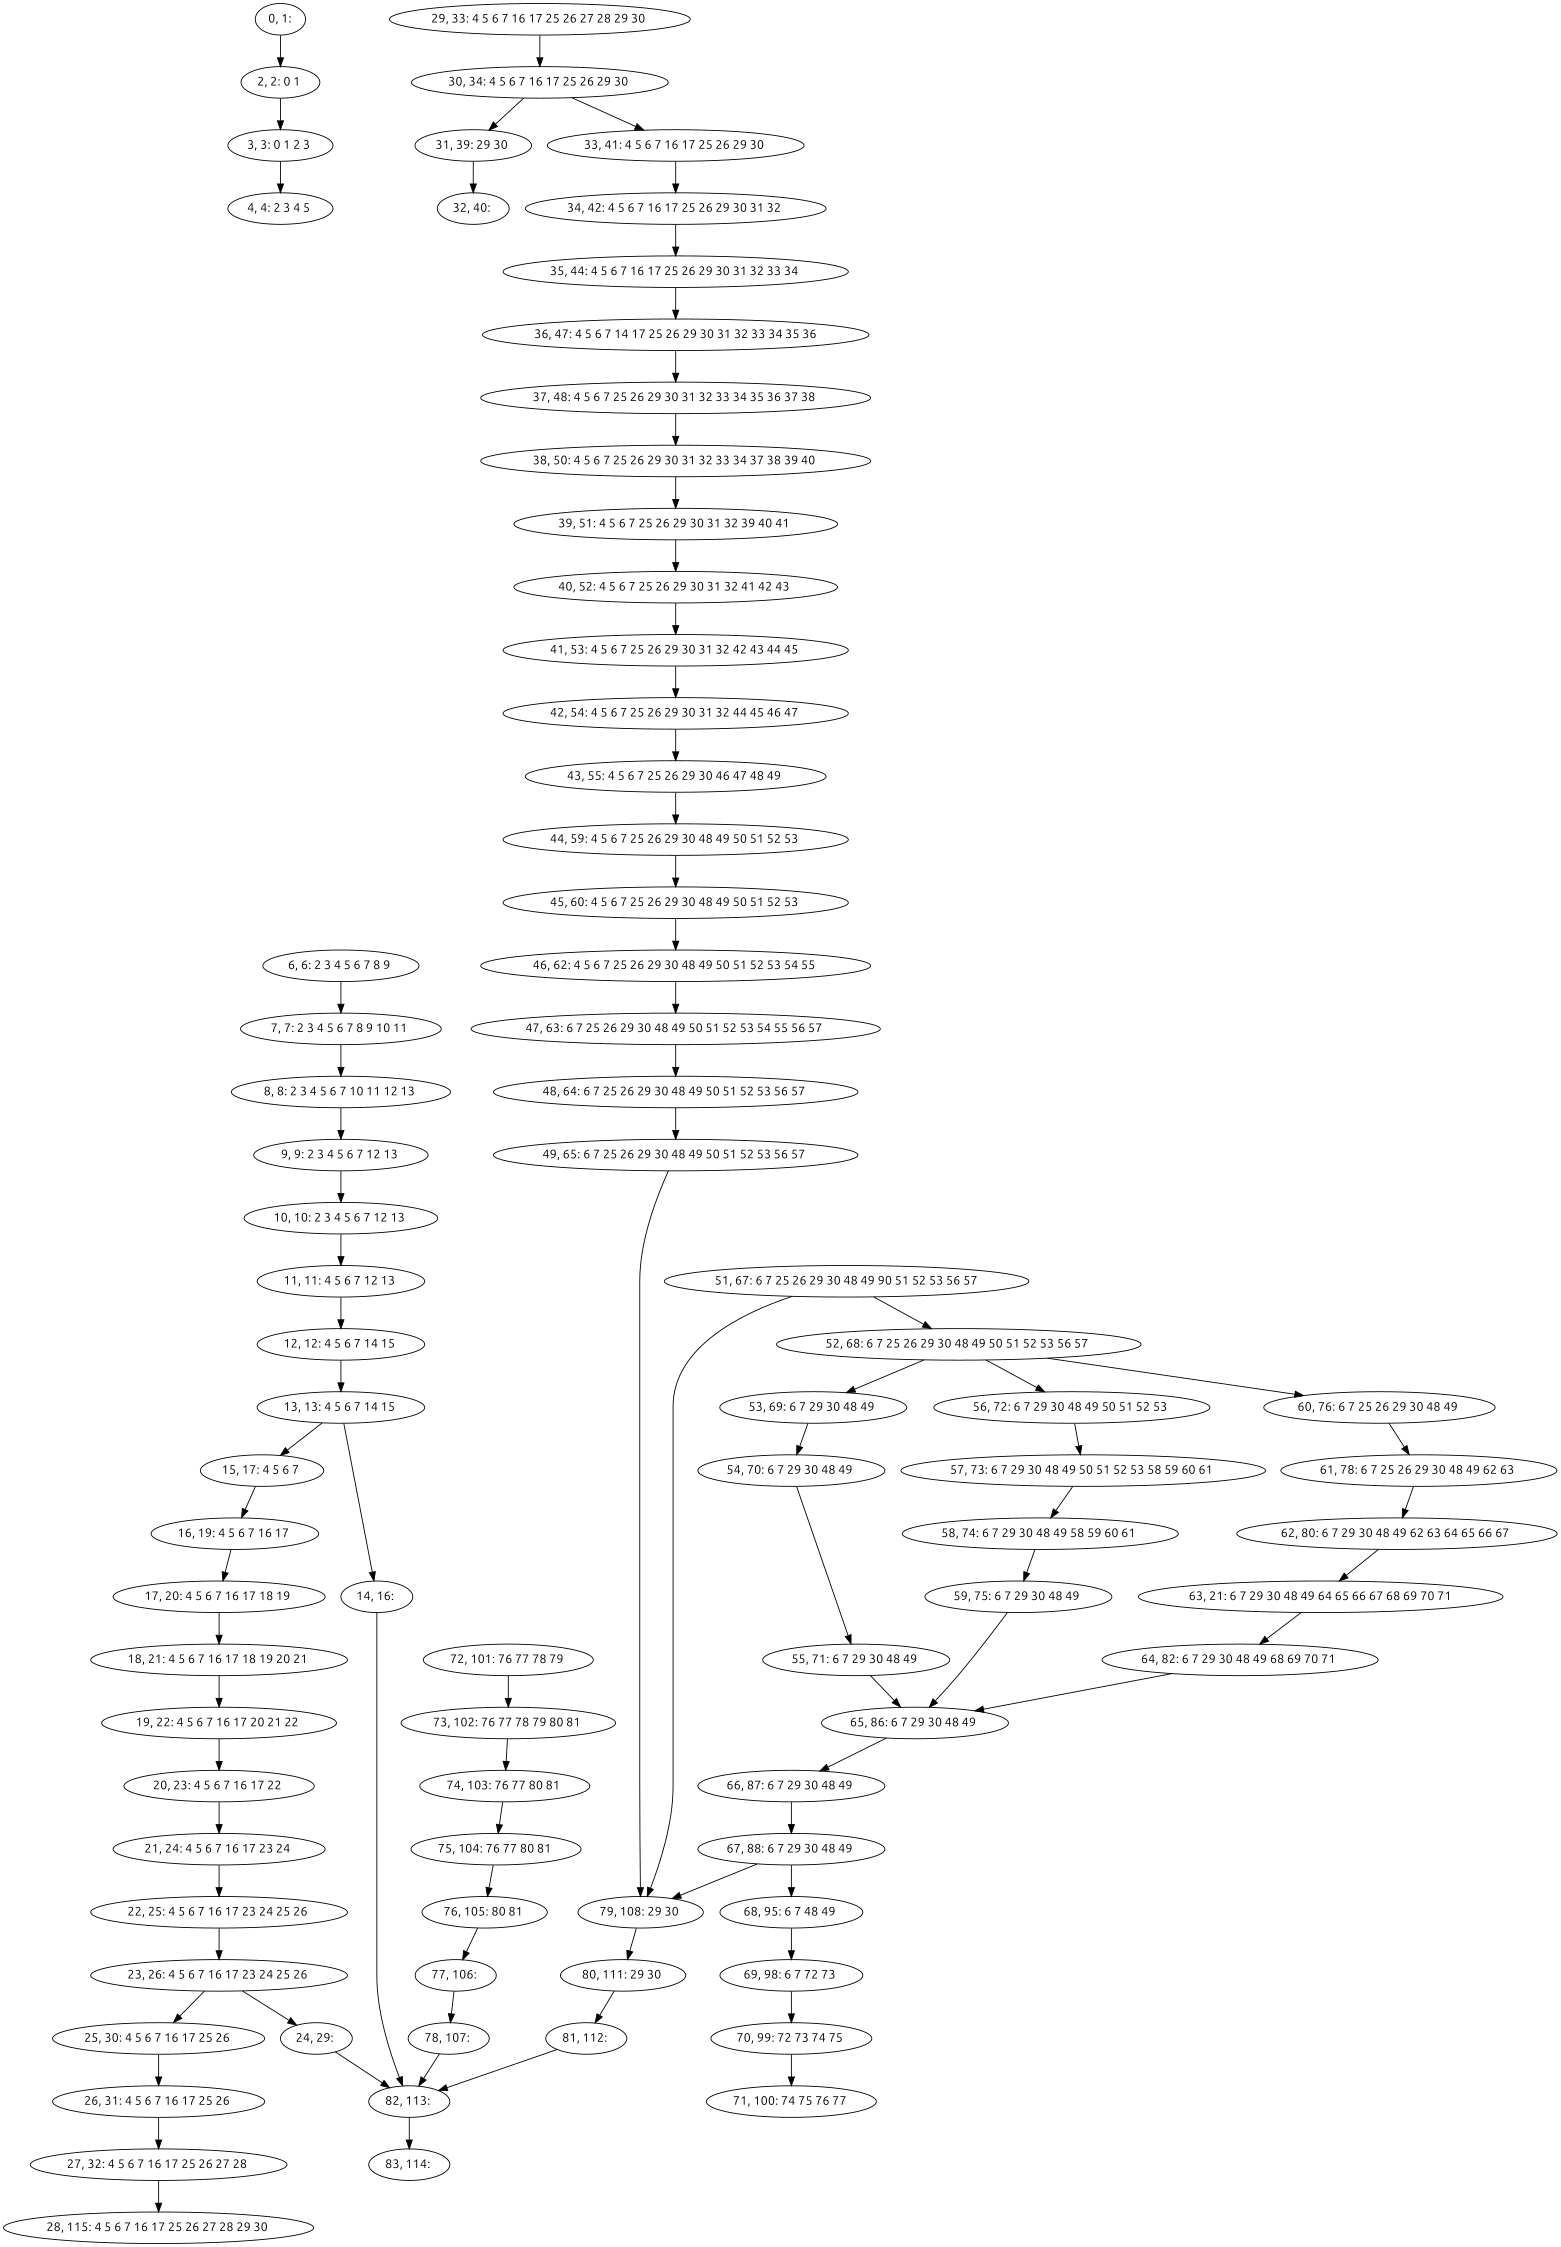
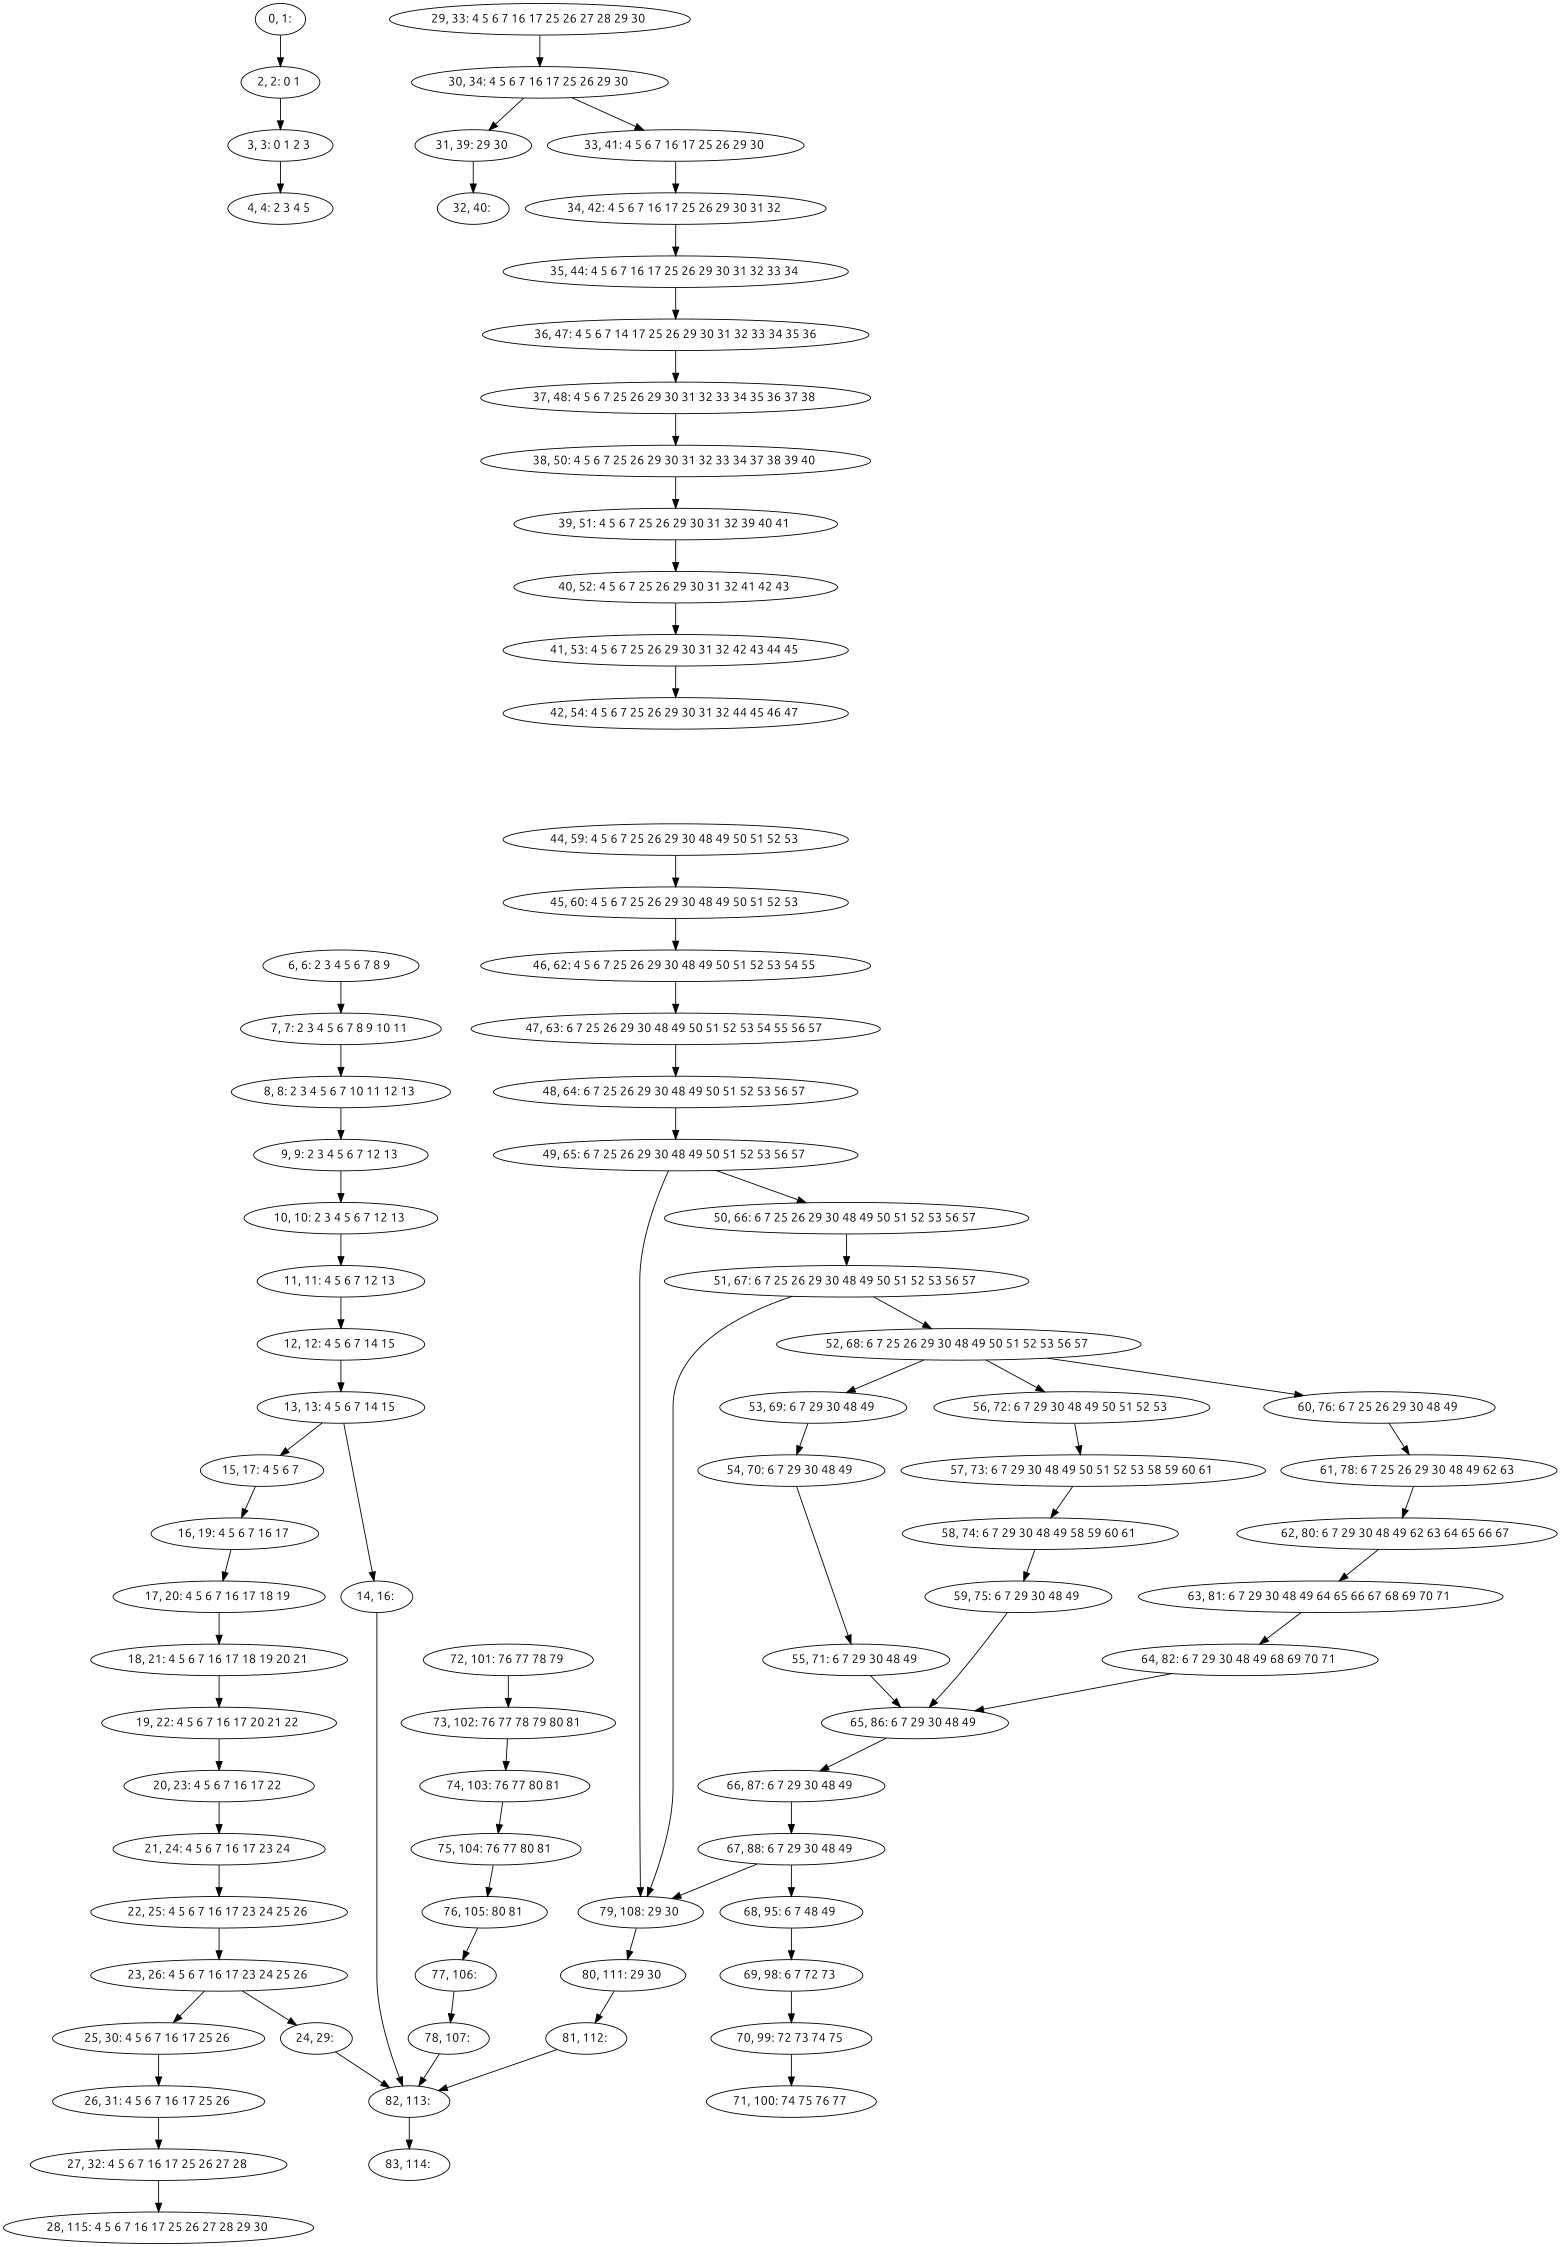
(676, 776) -> none
none -> (847, 1218)
(847, 1281) -> (847, 1281)
(1321, 1597) -> (1321, 1597)
